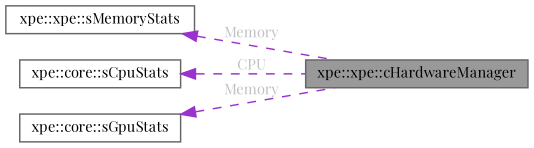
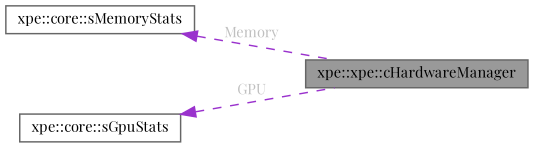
(100, 20) -> (100, 20)
(100, 74) -> none
(250, 91) -> (250, 91)
